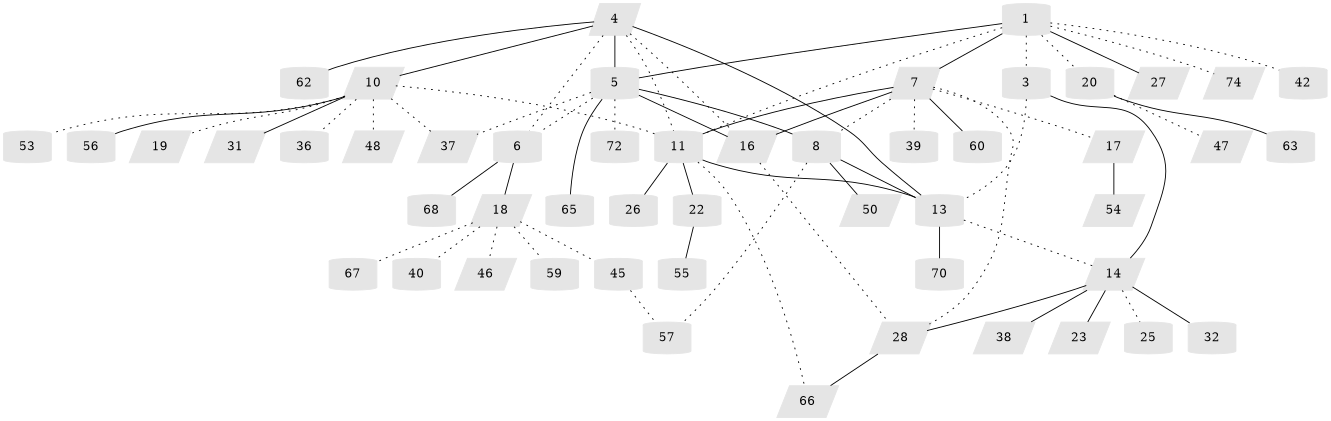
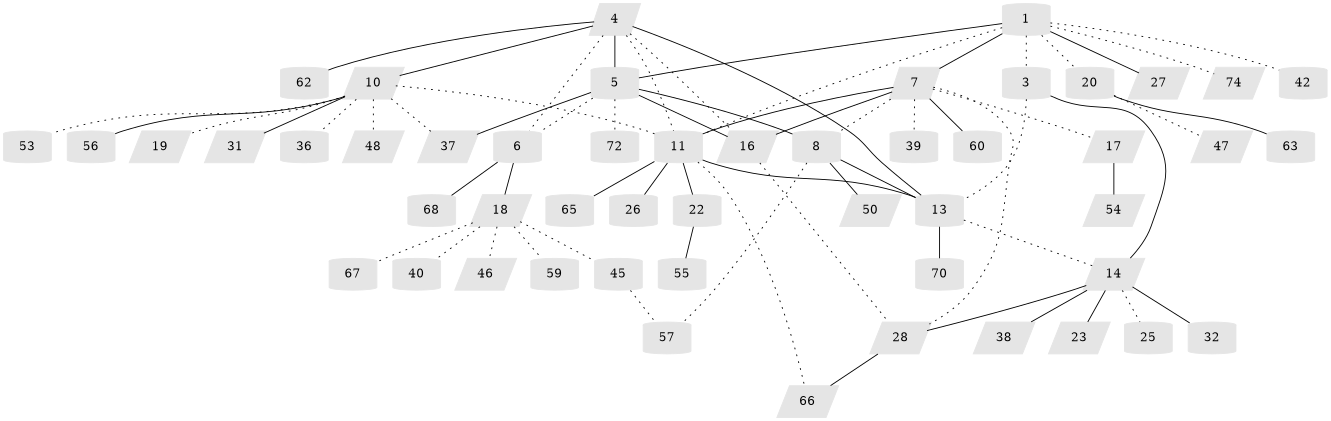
(534, 113) -> (534, 113)
(579, 144) -> (624, 179)
